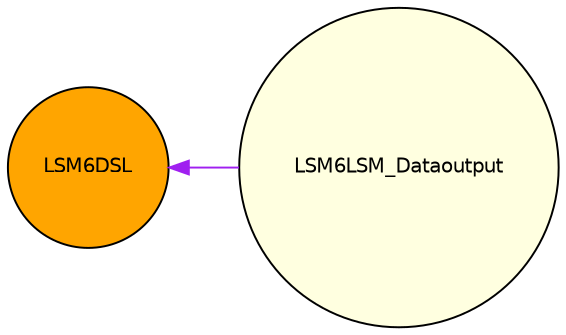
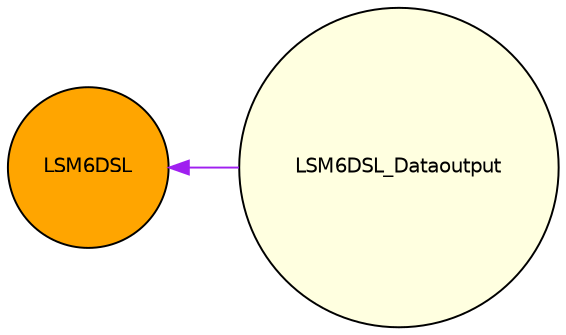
(399, 168) -> (399, 168)
